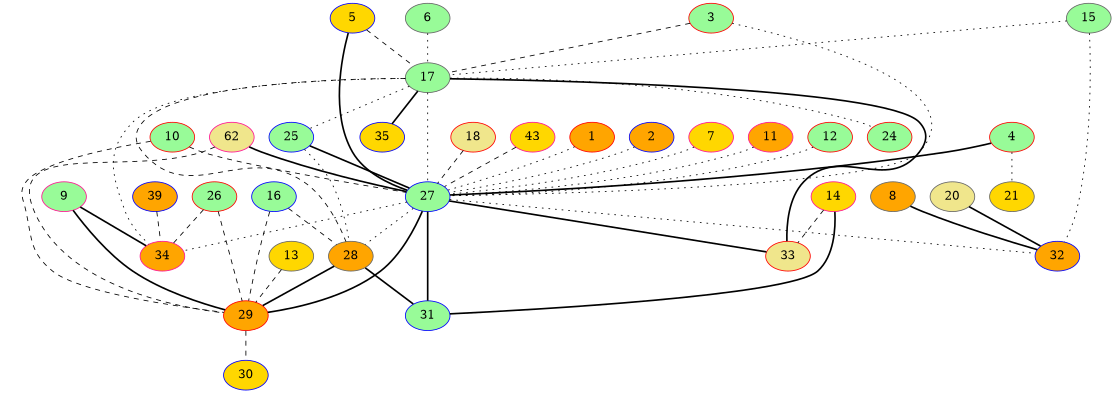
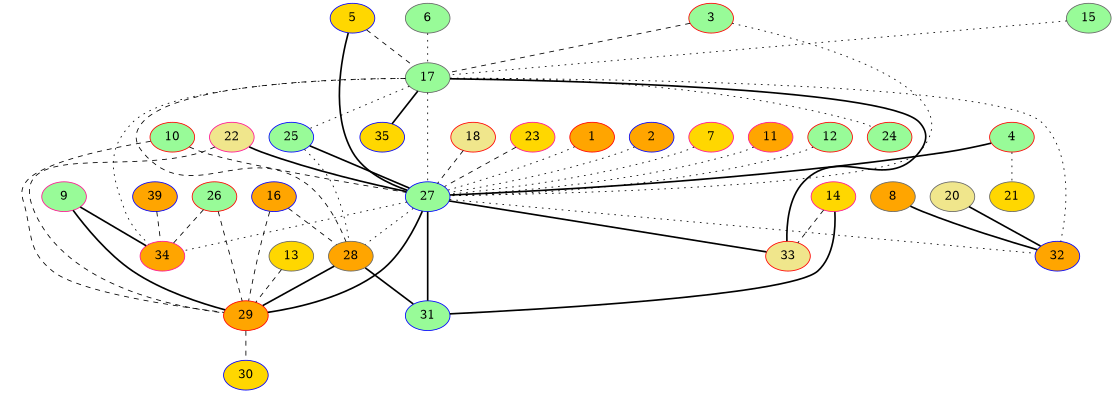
(232, 137) -> (232, 137)
(533, 137) -> (533, 137)
(1087, 139) -> (811, 87)
(274, 197) -> (274, 197)
